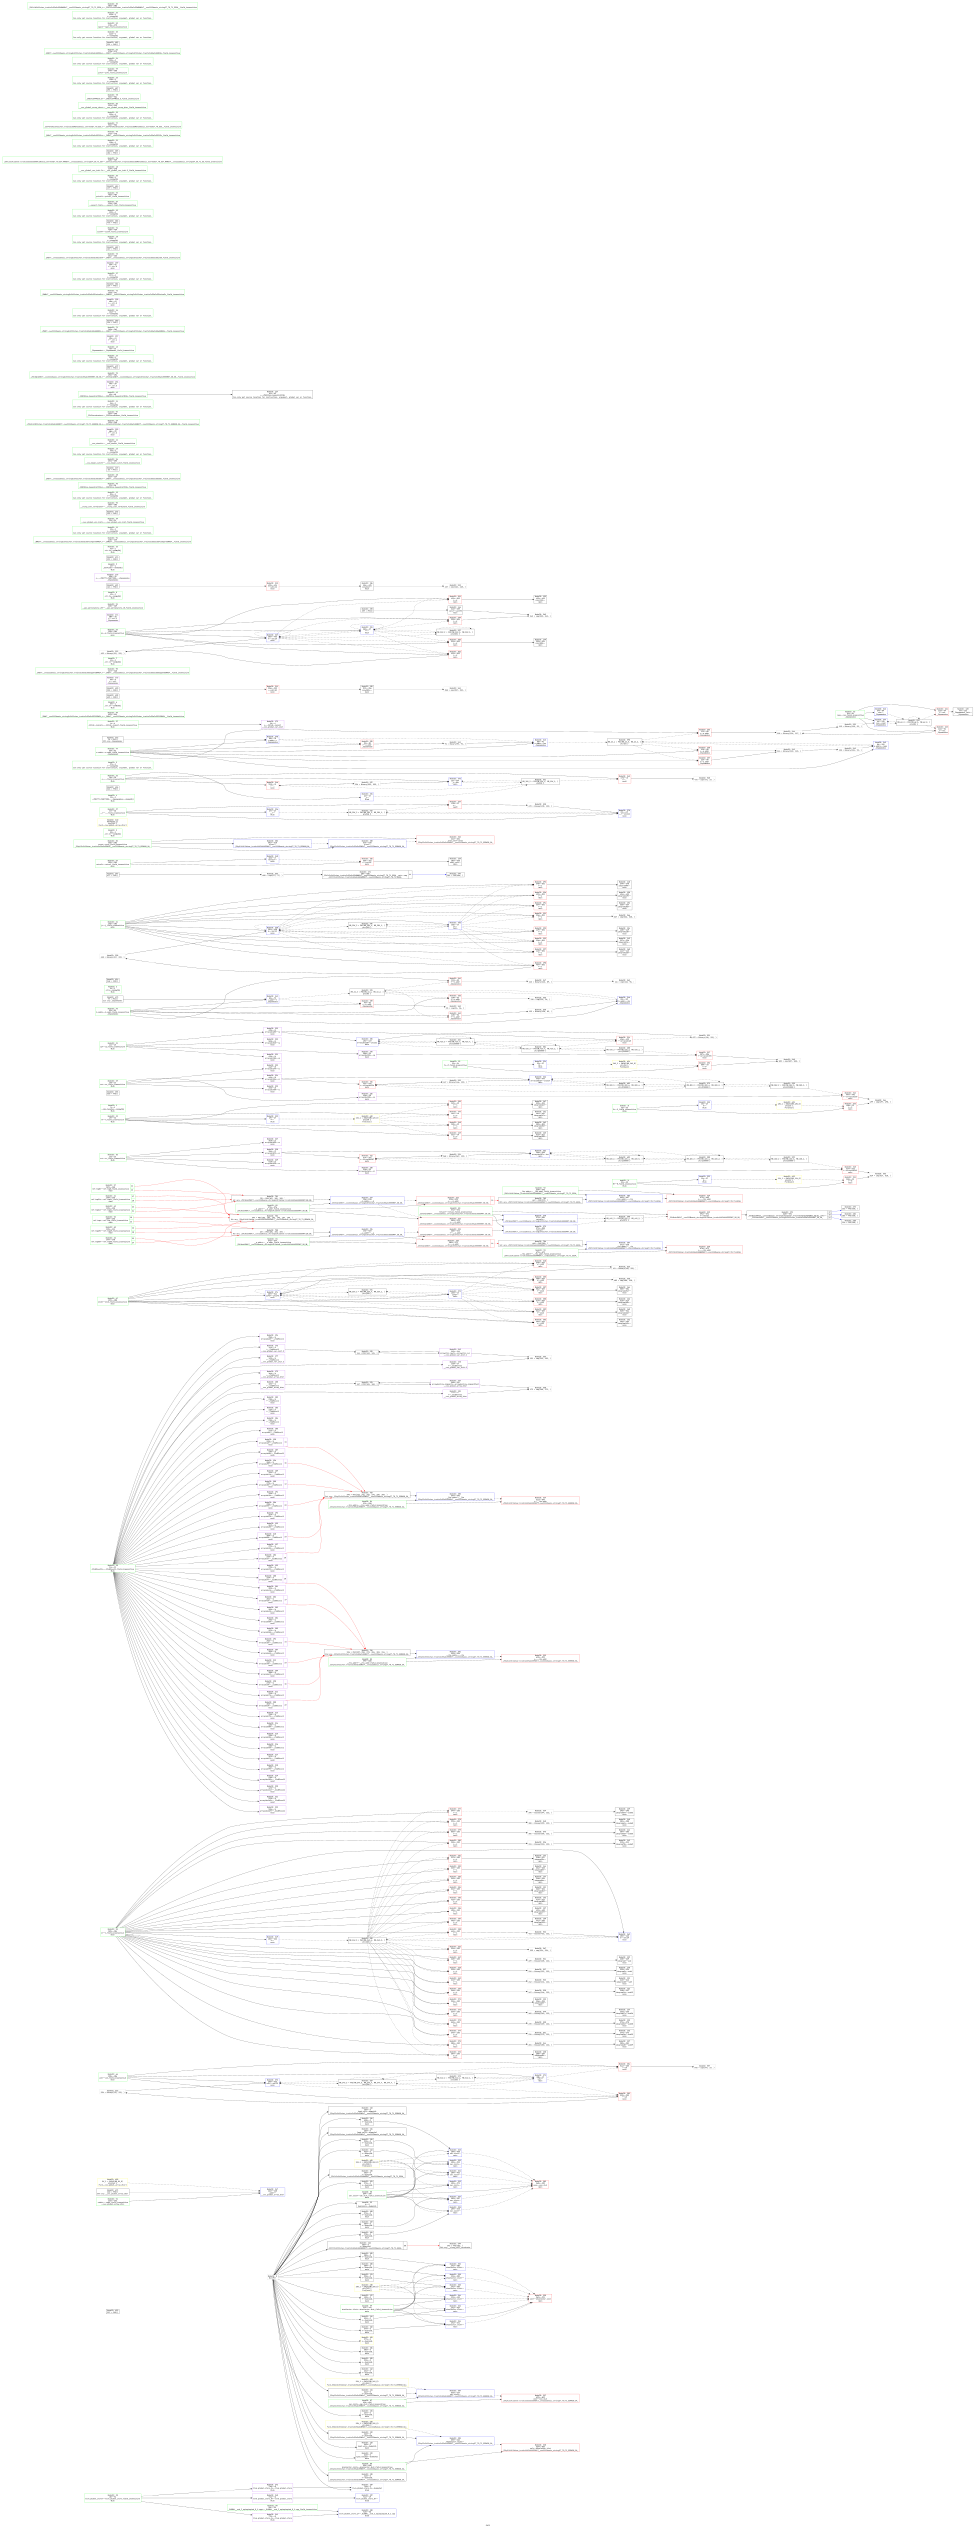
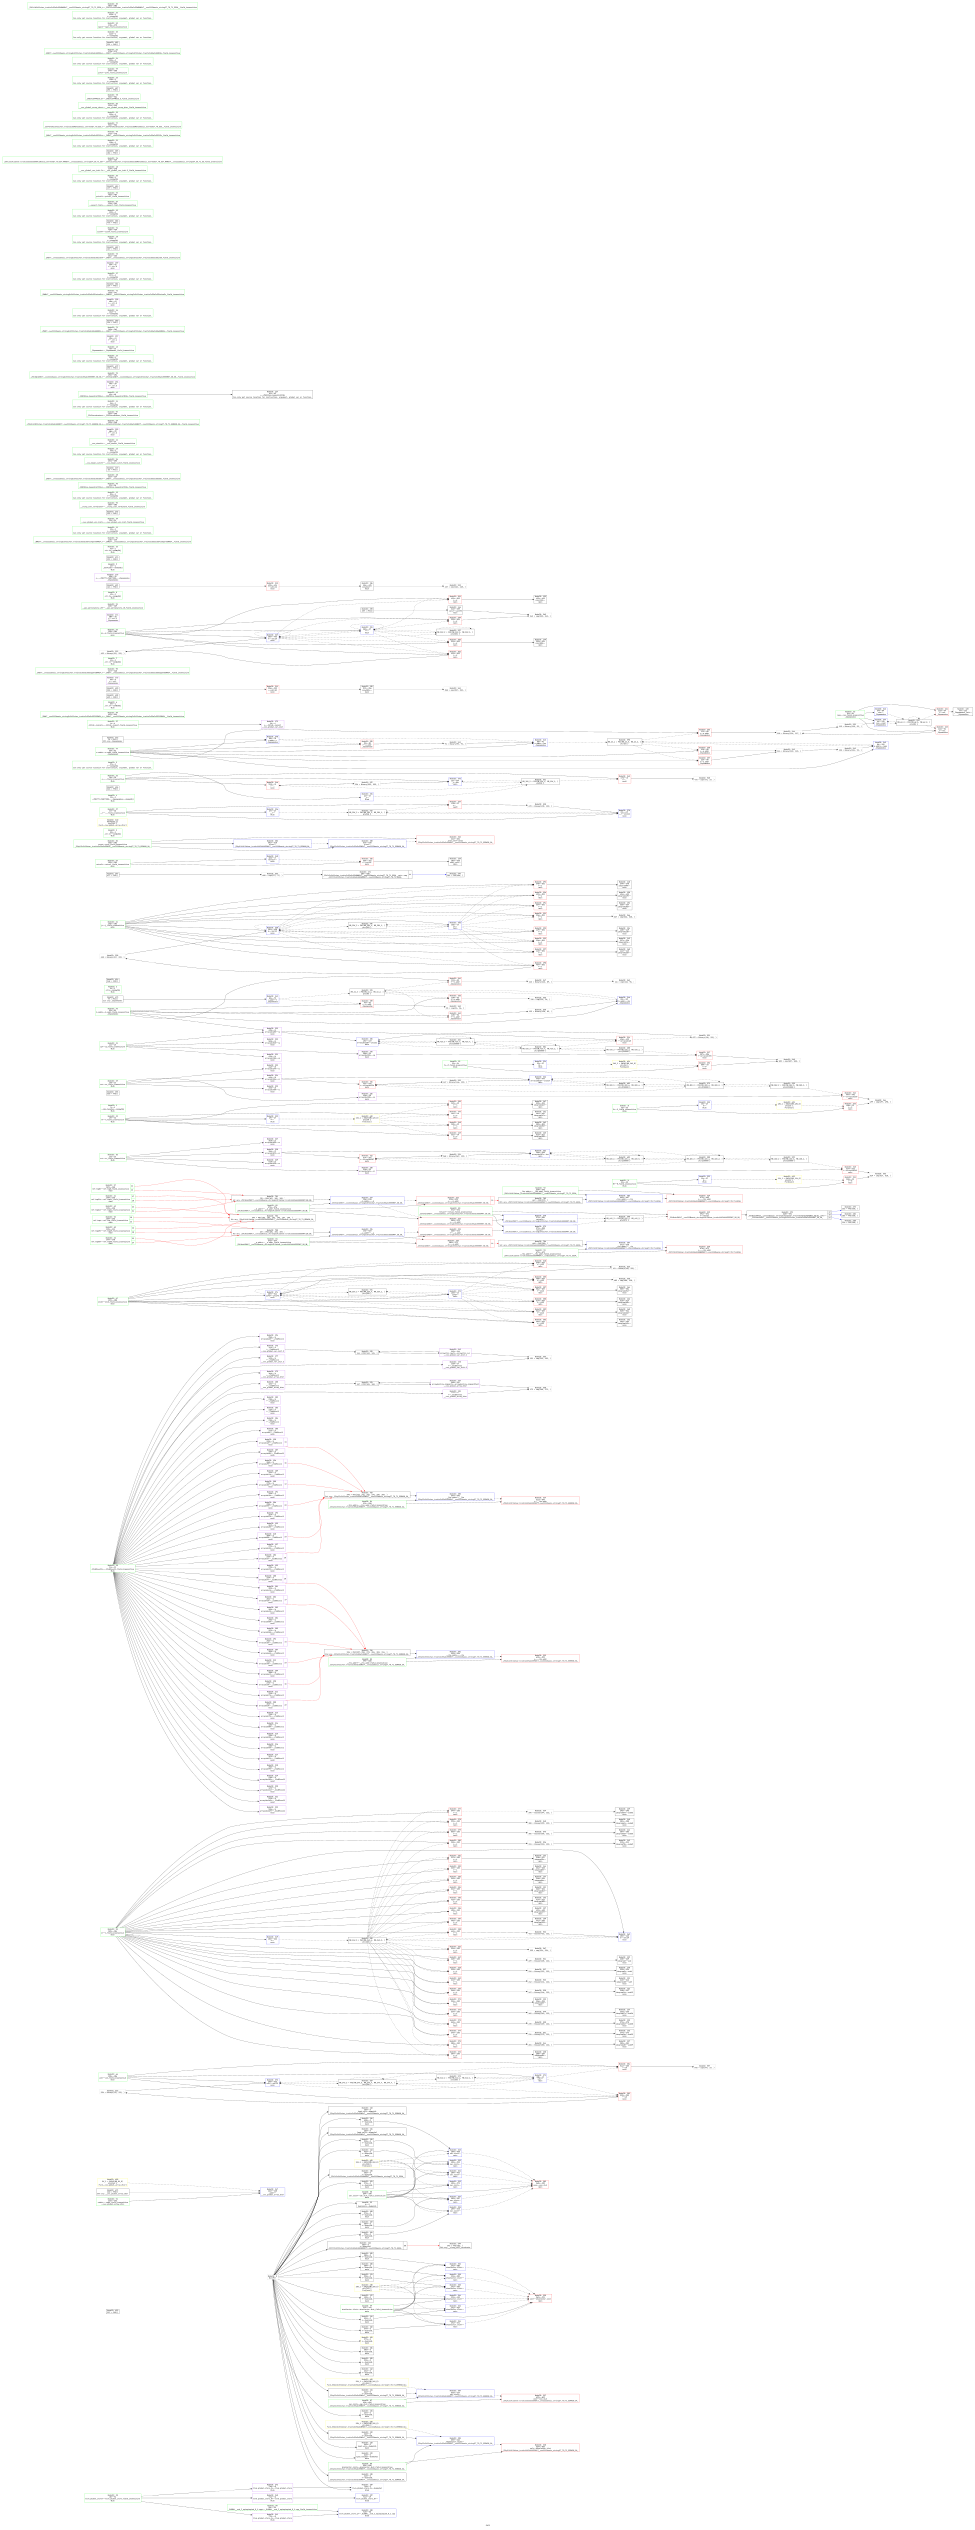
(198, 1005) -> (196, 1022)
